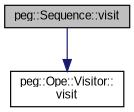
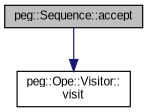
(67, 17) -> (74, 17)
